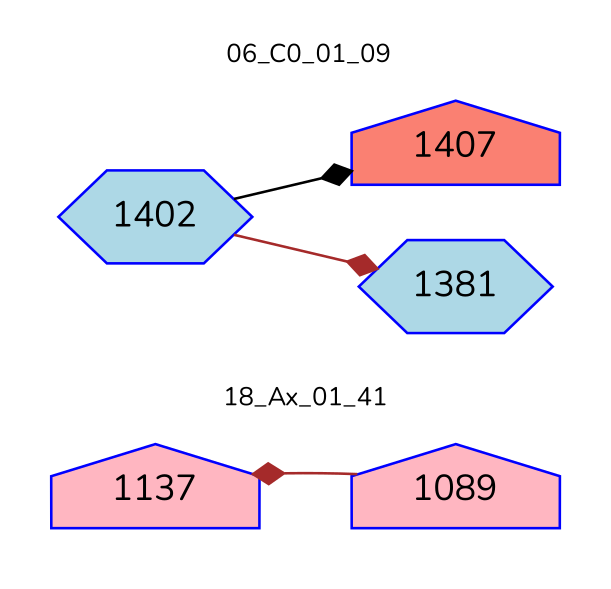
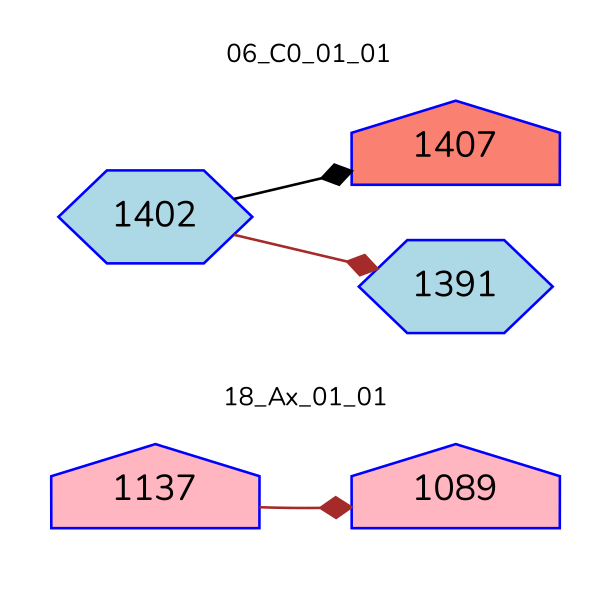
(309, 56) -> (309, 56)
(456, 287) -> (456, 287)
(306, 399) -> (306, 399)
(321, 473) -> (290, 508)
